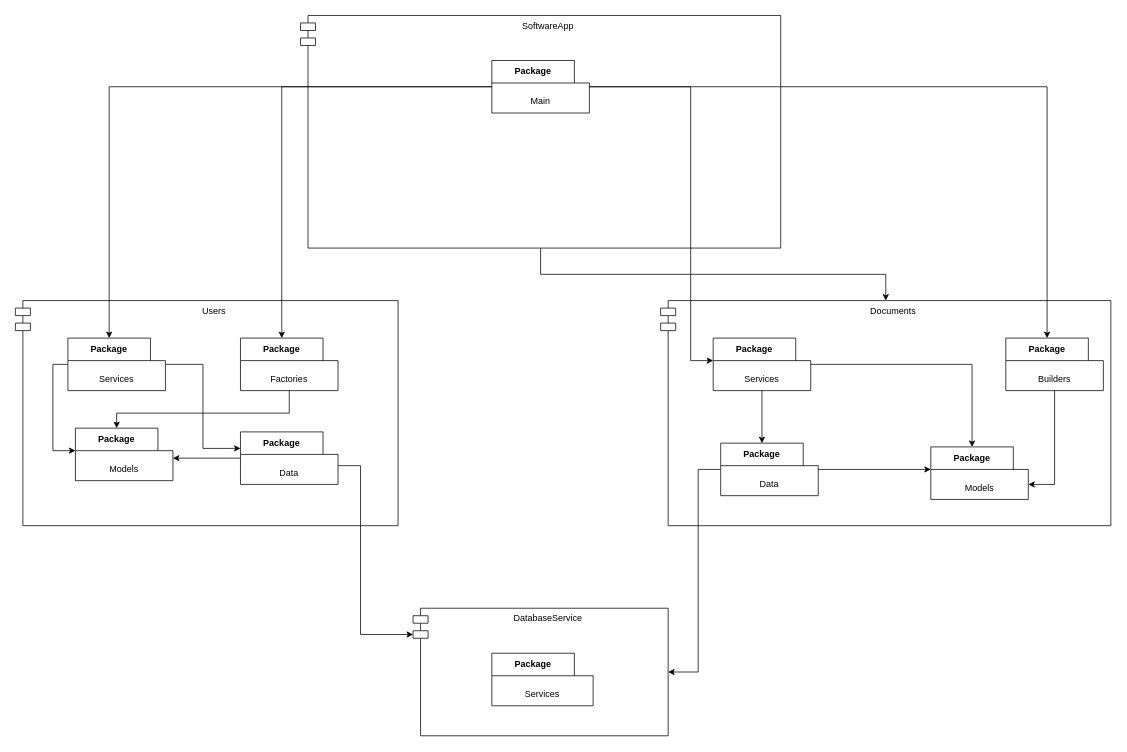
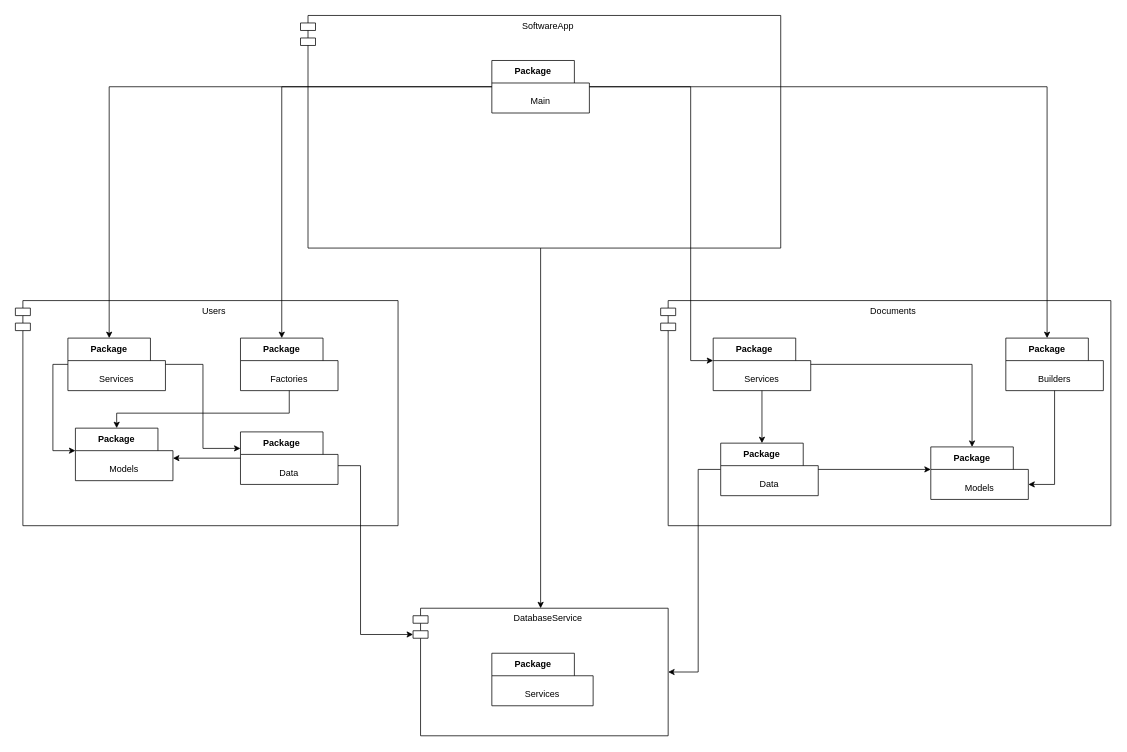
(722, 274) -> (540, 437)
